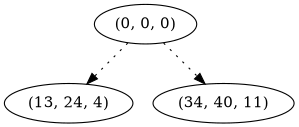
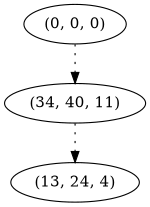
(111, 60) -> (75, 137)
